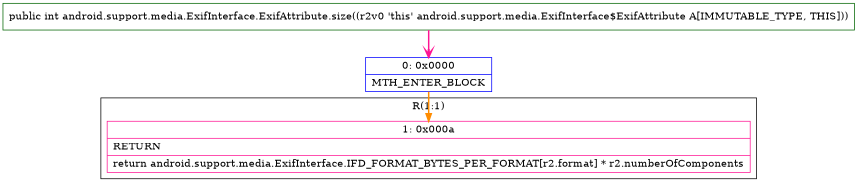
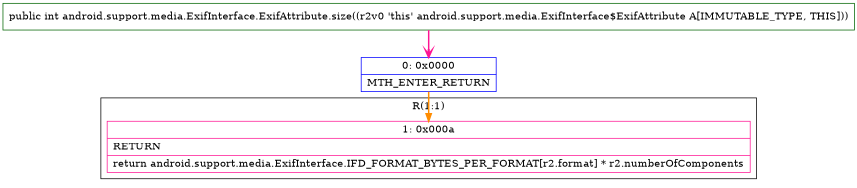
(429, 83) -> (429, 83)
